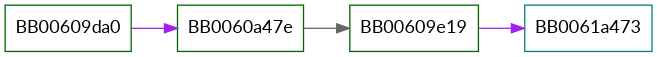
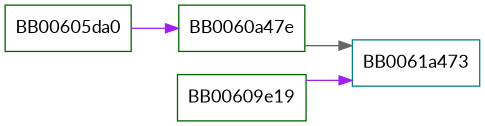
(68, 28) -> (68, 28)
(320, 28) -> (322, 46)
